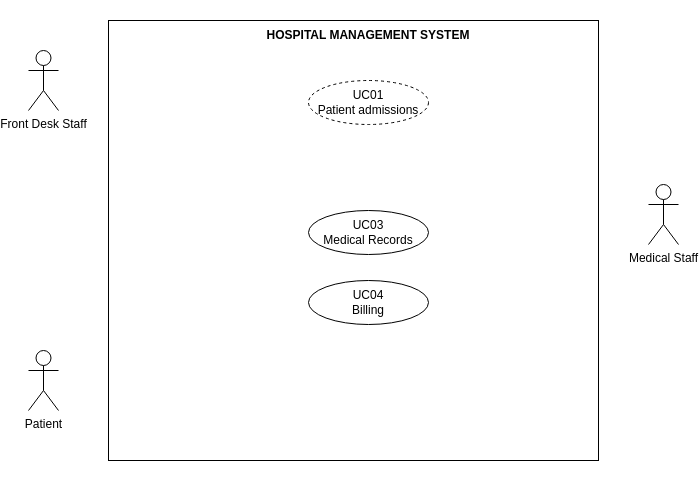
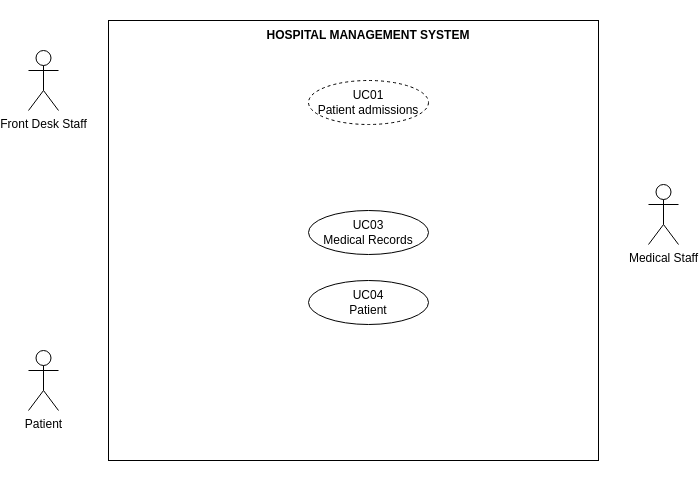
(369, 303) -> (369, 303)
